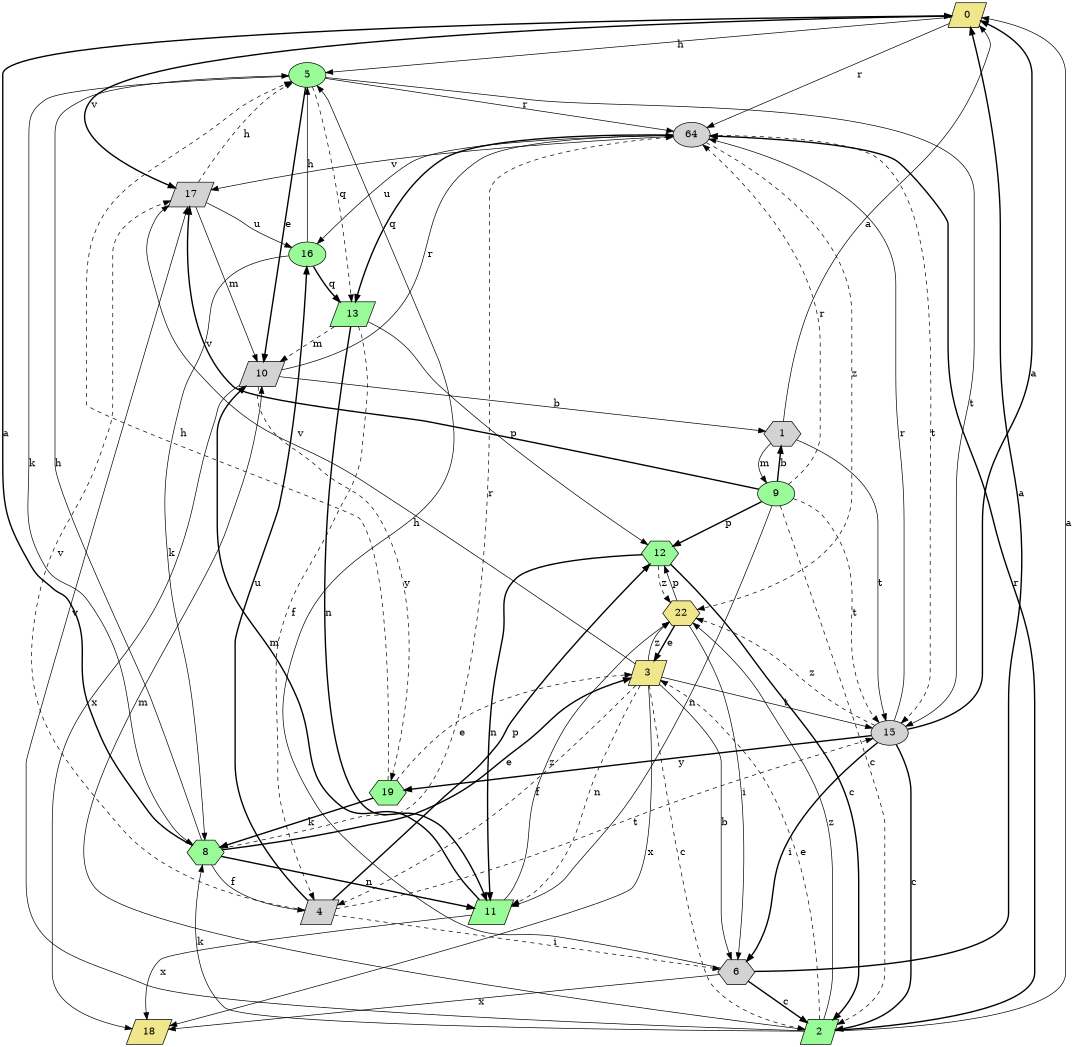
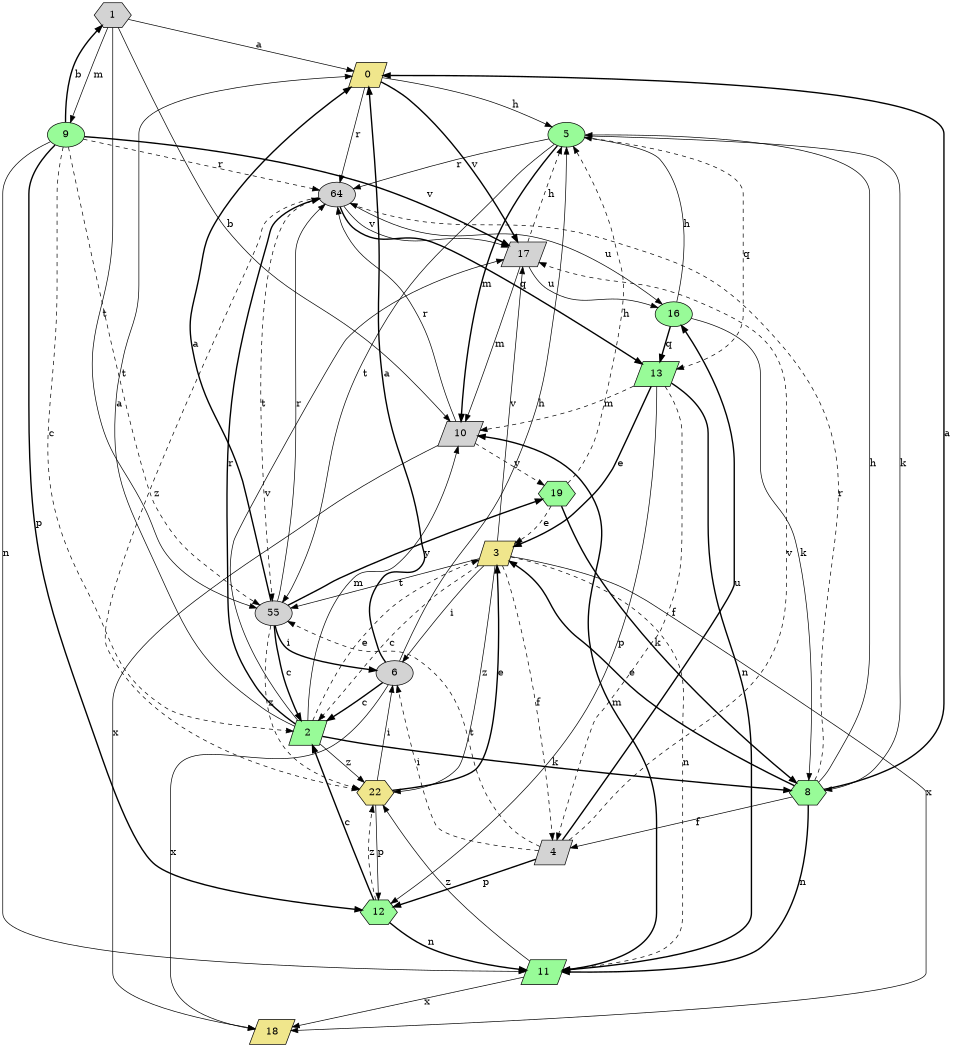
(288, 224) -> (487, 284)
(519, 404) -> (247, 252)
none -> (604, 481)
(890, 733) -> (274, 613)
(725, 823) -> (452, 613)
(736, 972) -> (395, 673)
(442, 1025) -> (553, 767)
